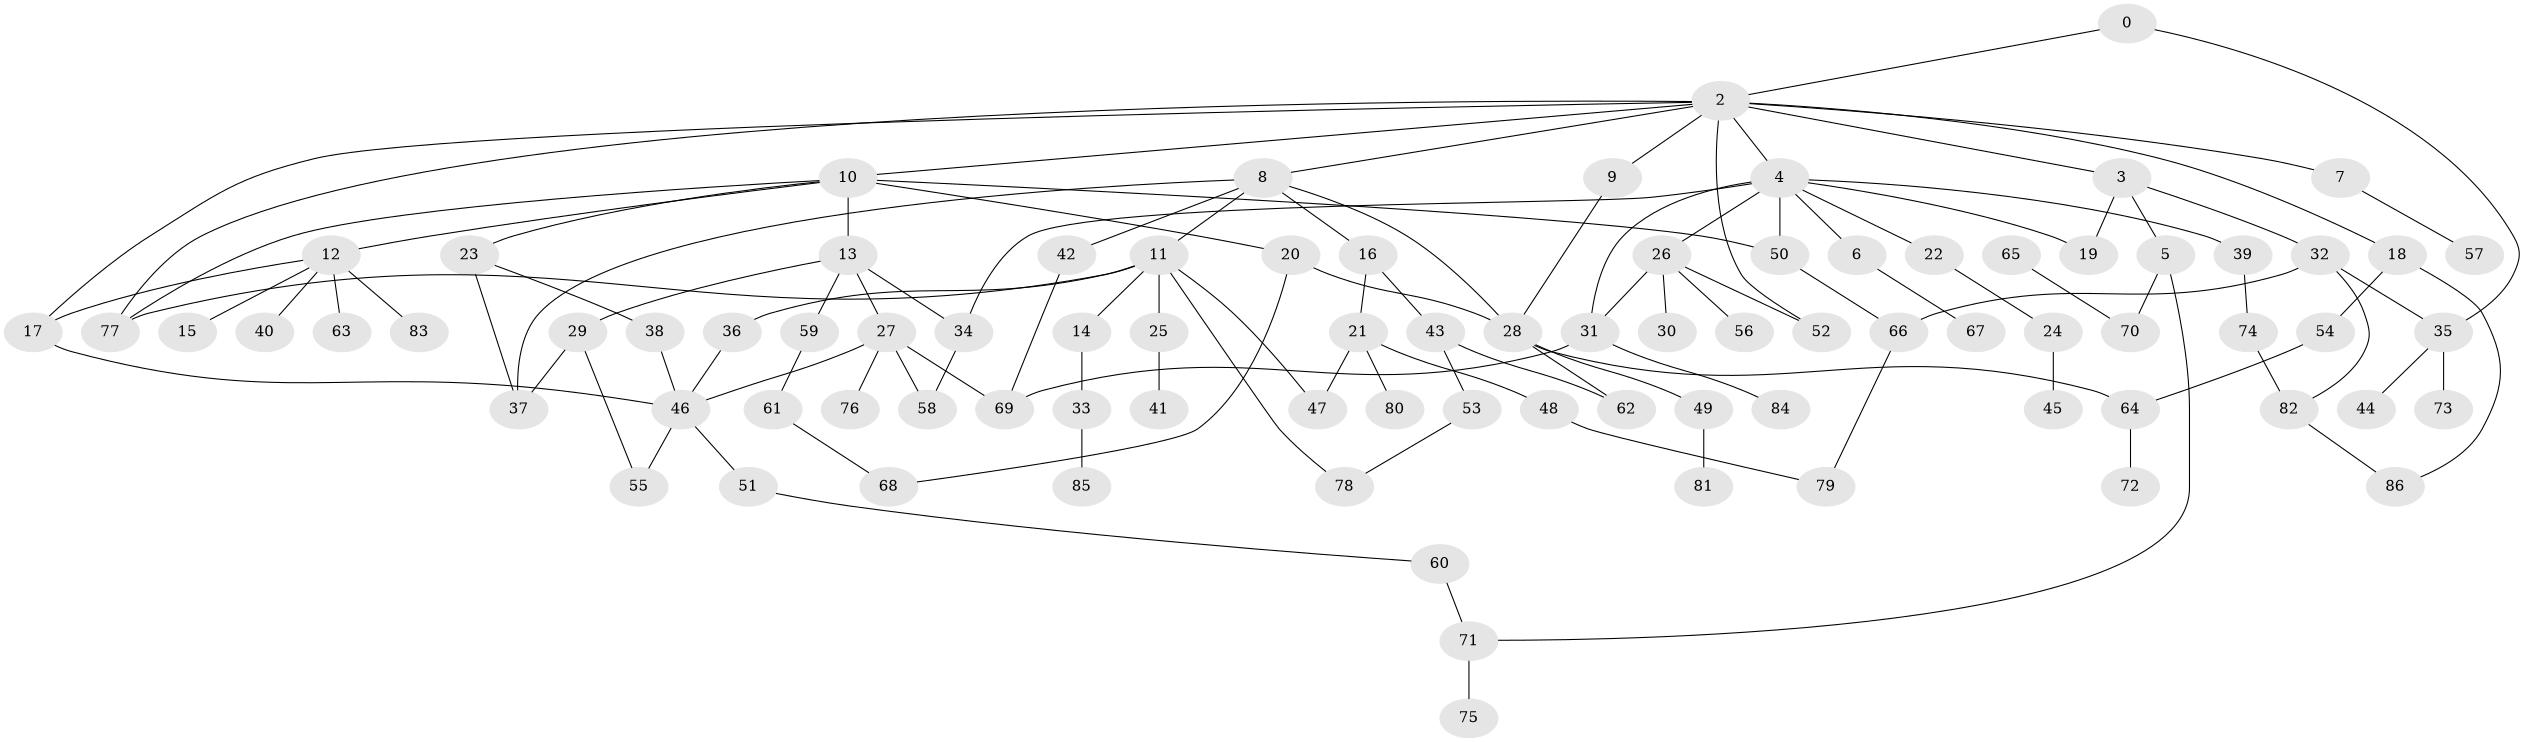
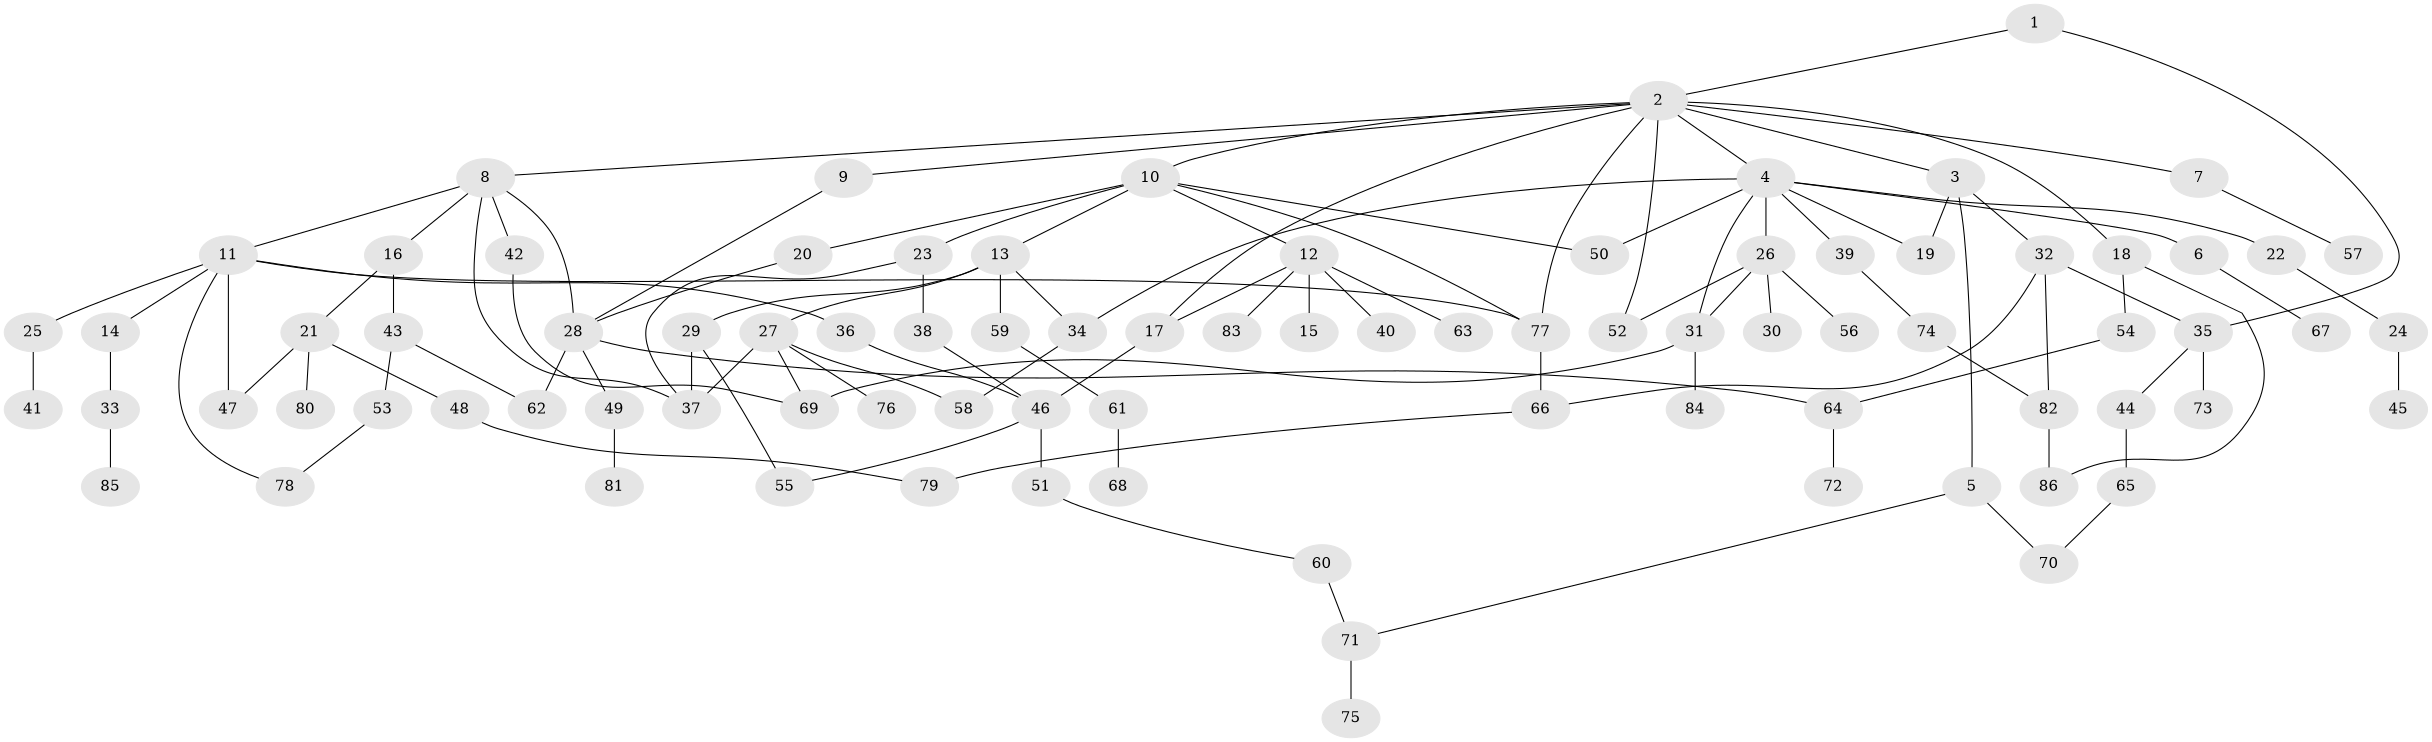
(2127, 24) -> (2035, 24)
(1839, 294) -> (1541, 367)
(782, 375) -> (730, 371)
(1148, 444) -> none
none -> (2126, 448)
